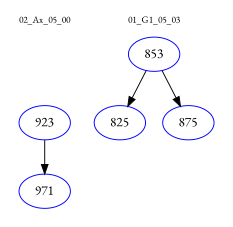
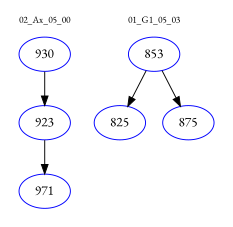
none -> (45, 54)
